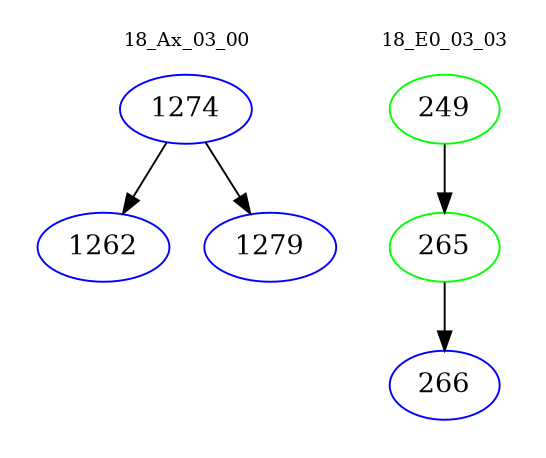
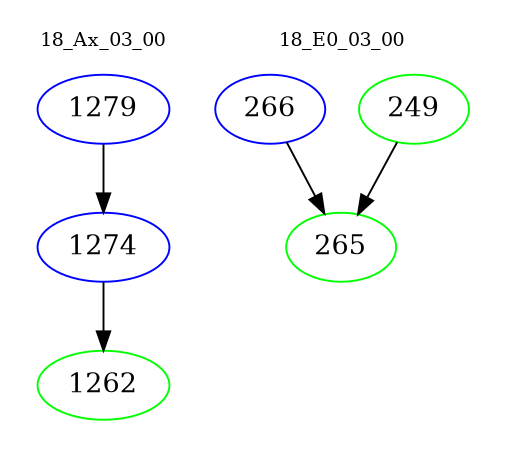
(445, 41) -> (342, 41)
(223, 170) -> (104, 169)
(104, 247) -> (104, 385)
(445, 307) -> (301, 169)
